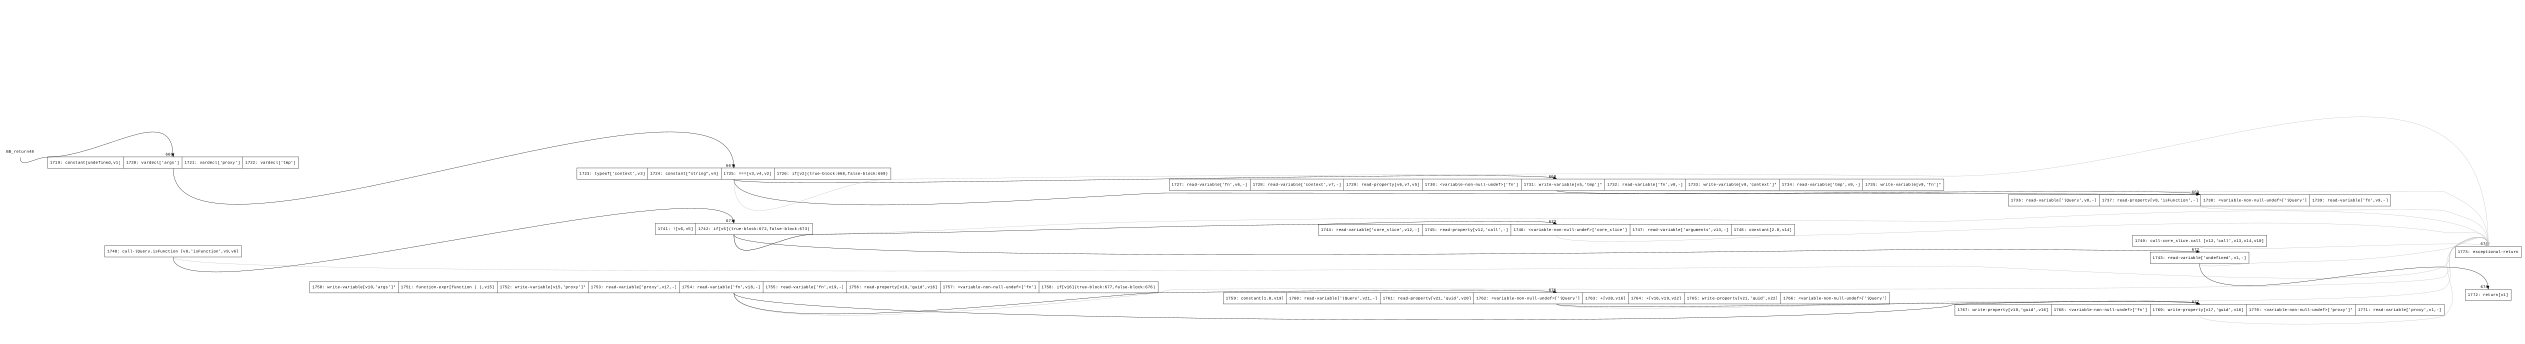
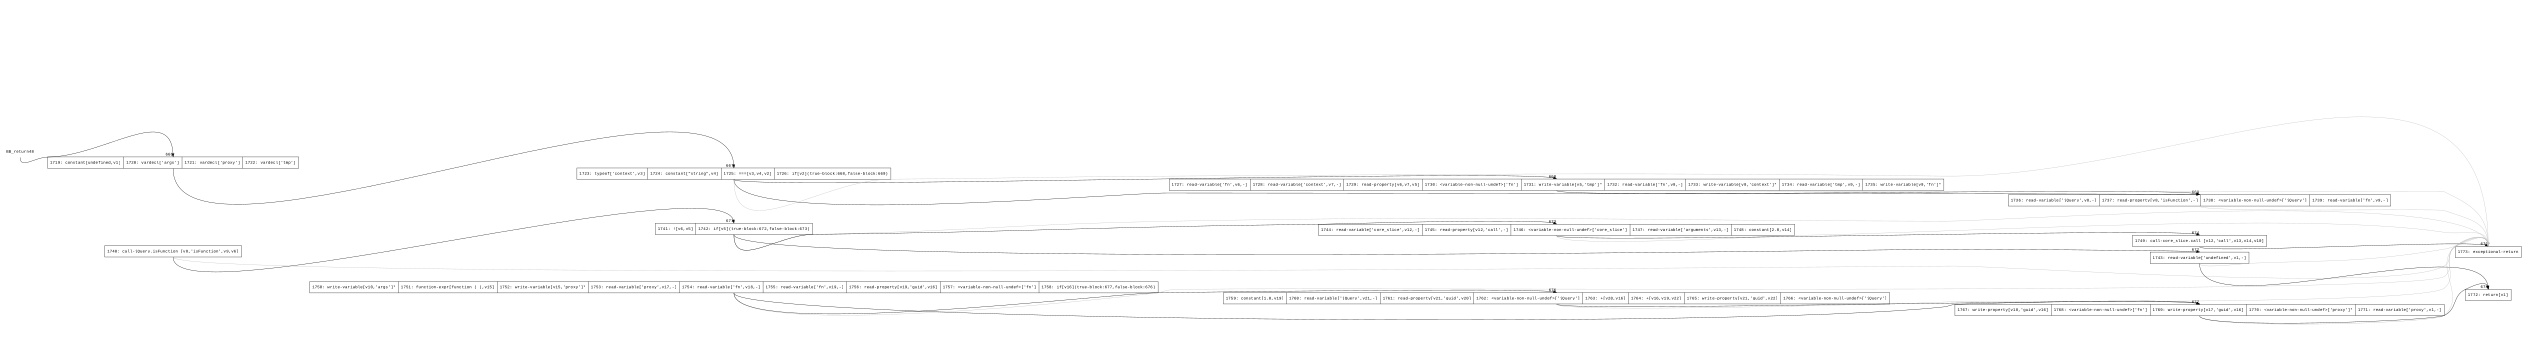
none -> (1877, 235)
(2342, 246) -> (2342, 246)
none -> (2351, 322)
